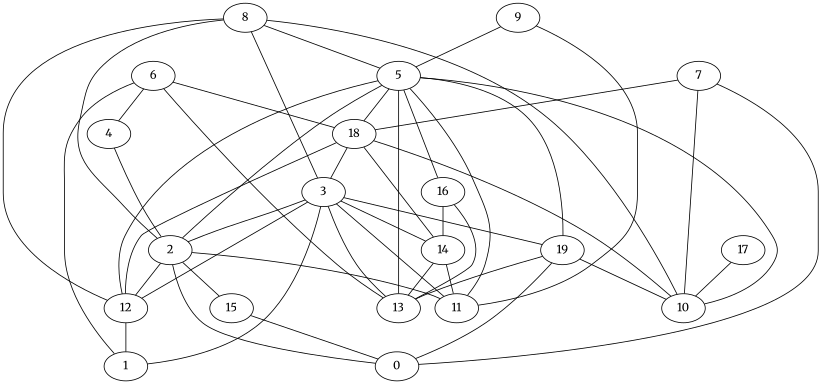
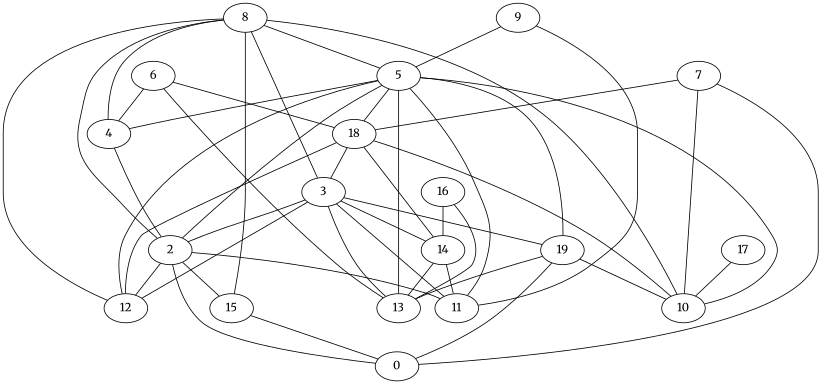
none -> (143, 46)
(421, 134) -> (266, 101)
none -> (245, 163)
(126, 366) -> none
